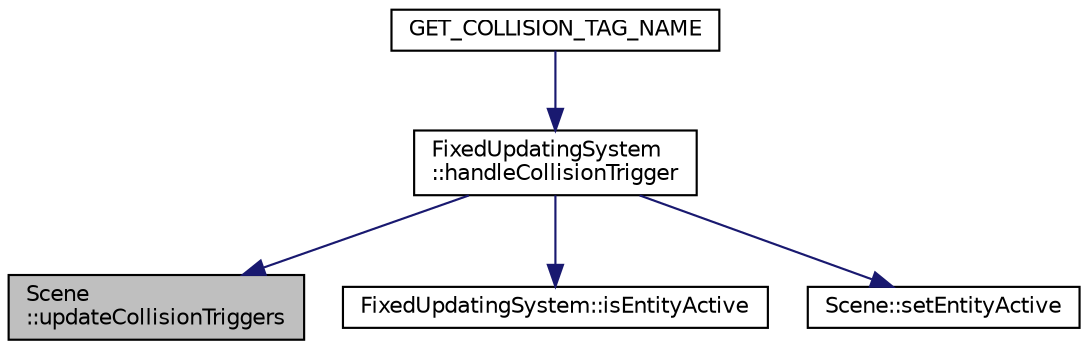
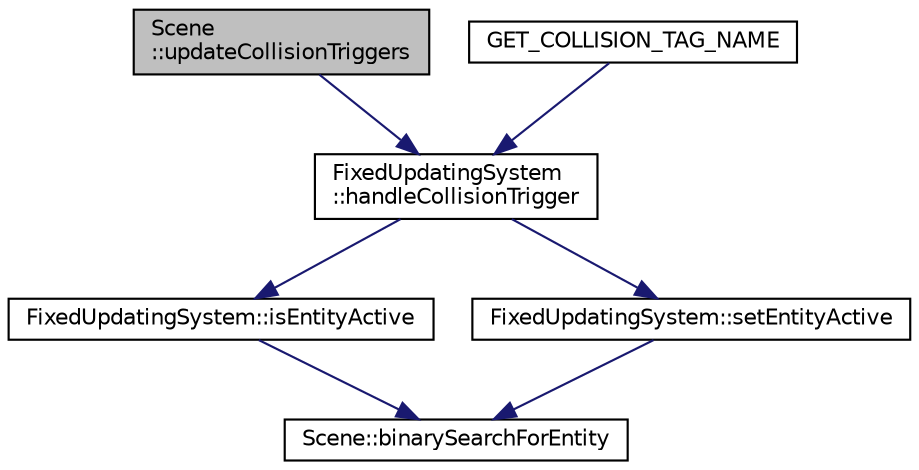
(366, 231) -> (360, 107)
(944, 307) -> (691, 319)
none -> (456, 440)
